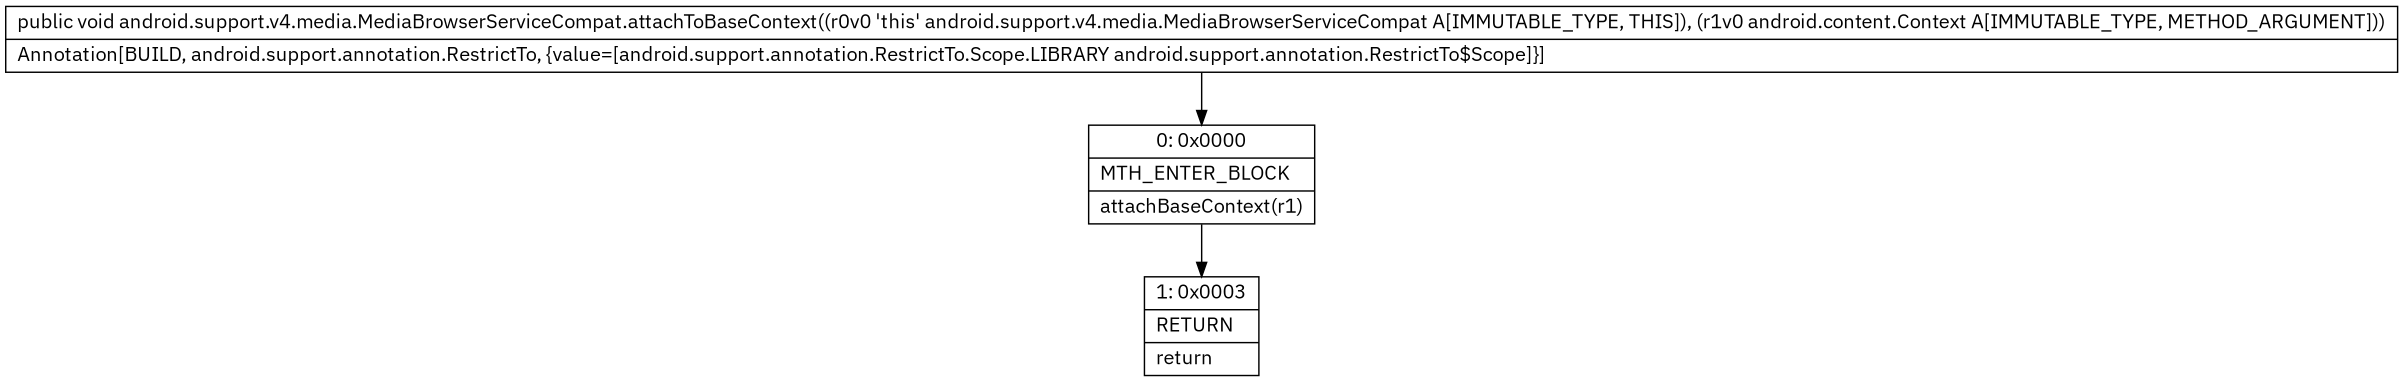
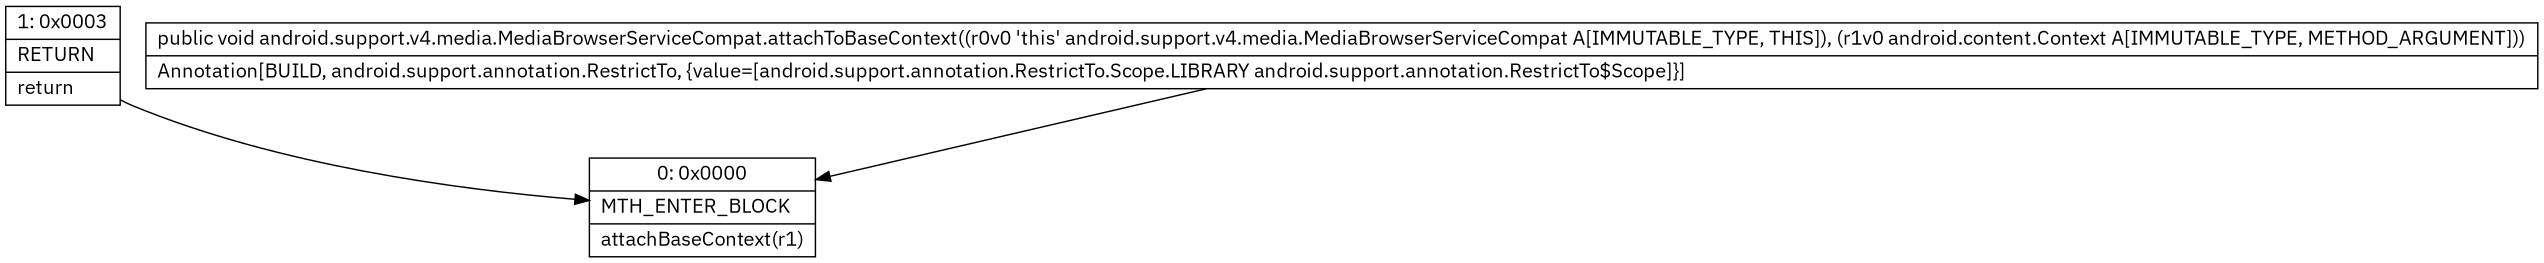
(1202, 243) -> (344, 167)
